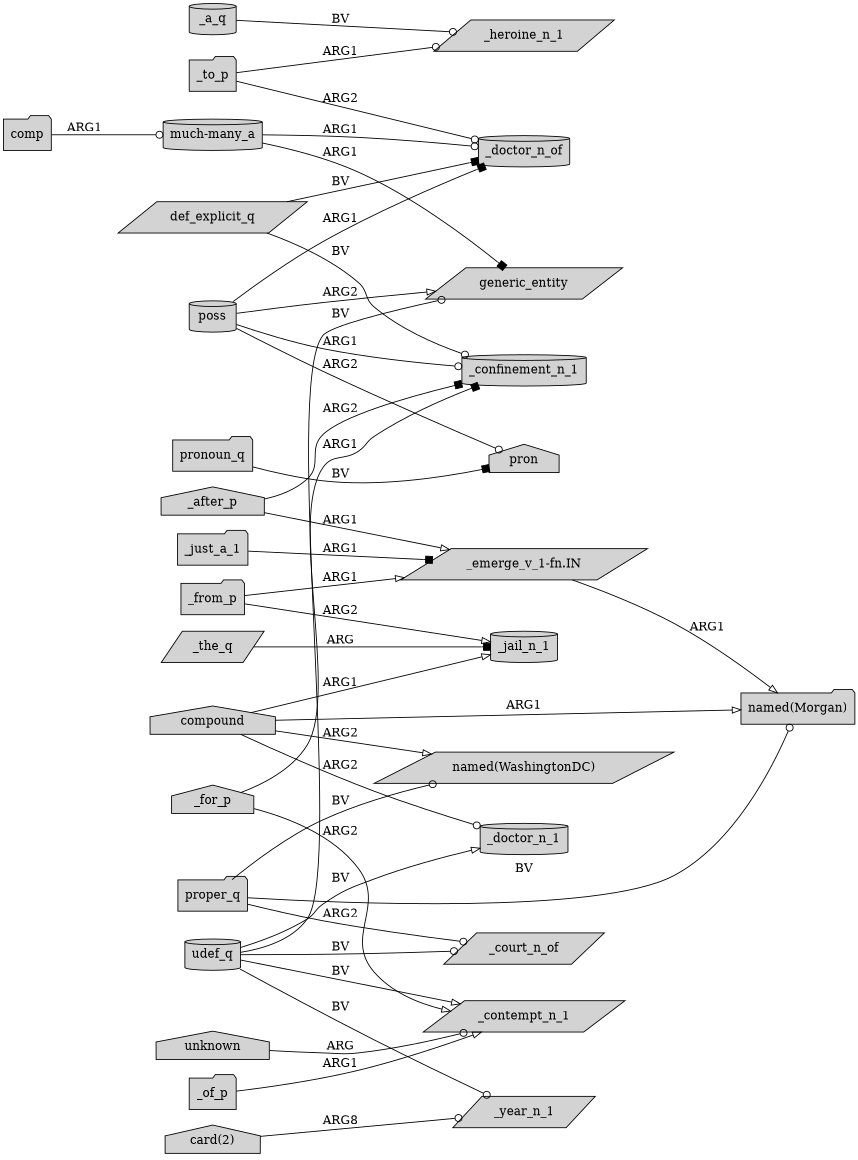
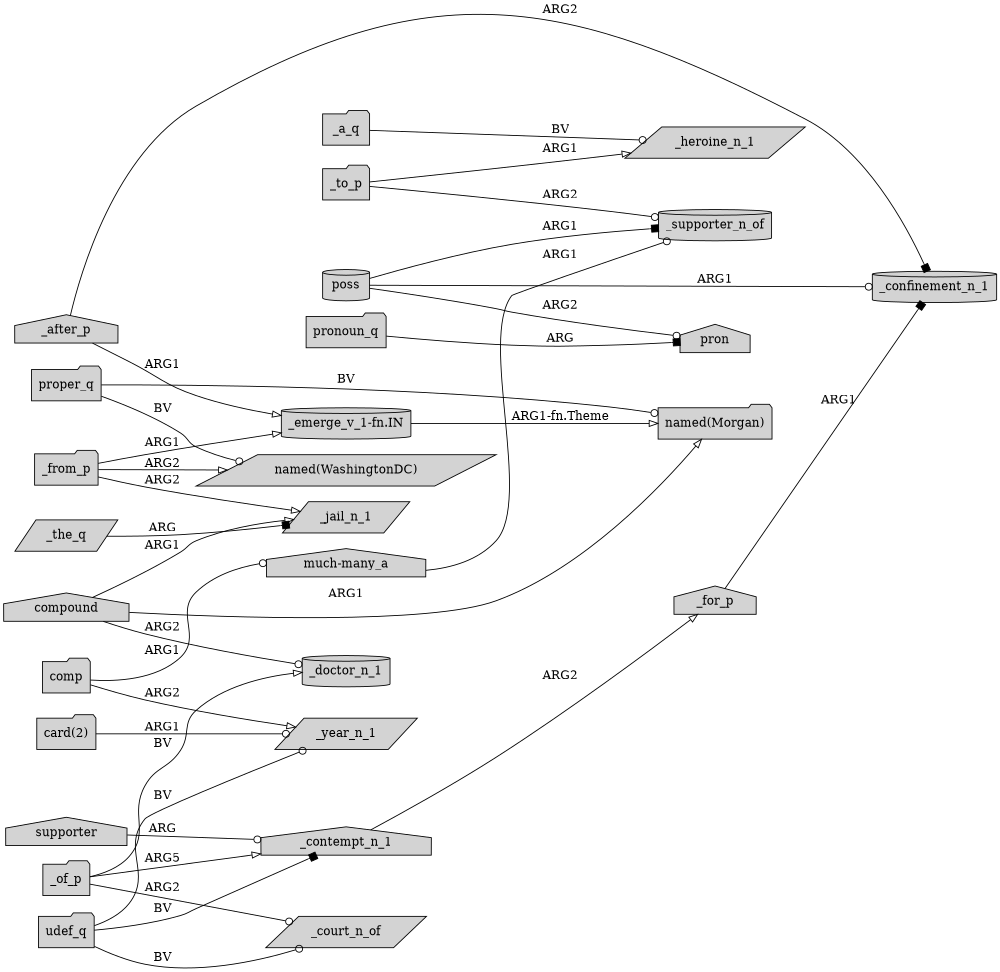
(213, 19) -> (346, 130)
(334, 60) -> (496, 168)
(213, 135) -> (346, 564)
(524, 151) -> (715, 225)
(213, 217) -> none
(524, 283) -> none
(341, 474) -> (560, 339)
(213, 549) -> none
(524, 564) -> (346, 423)
(707, 627) -> (560, 417)
(524, 647) -> (346, 517)
none -> (188, 709)
(349, 742) -> (158, 470)
(351, 888) -> (174, 758)
(368, 891) -> (535, 732)
(353, 926) -> (188, 902)
(213, 955) -> (66, 932)
(346, 981) -> (194, 910)
(524, 1016) -> (346, 842)
(213, 1047) -> (66, 833)
(341, 1064) -> (163, 859)
(341, 1121) -> (163, 727)
(213, 1141) -> (66, 734)
